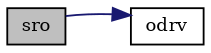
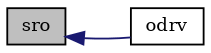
(89, 14) -> (107, 39)
